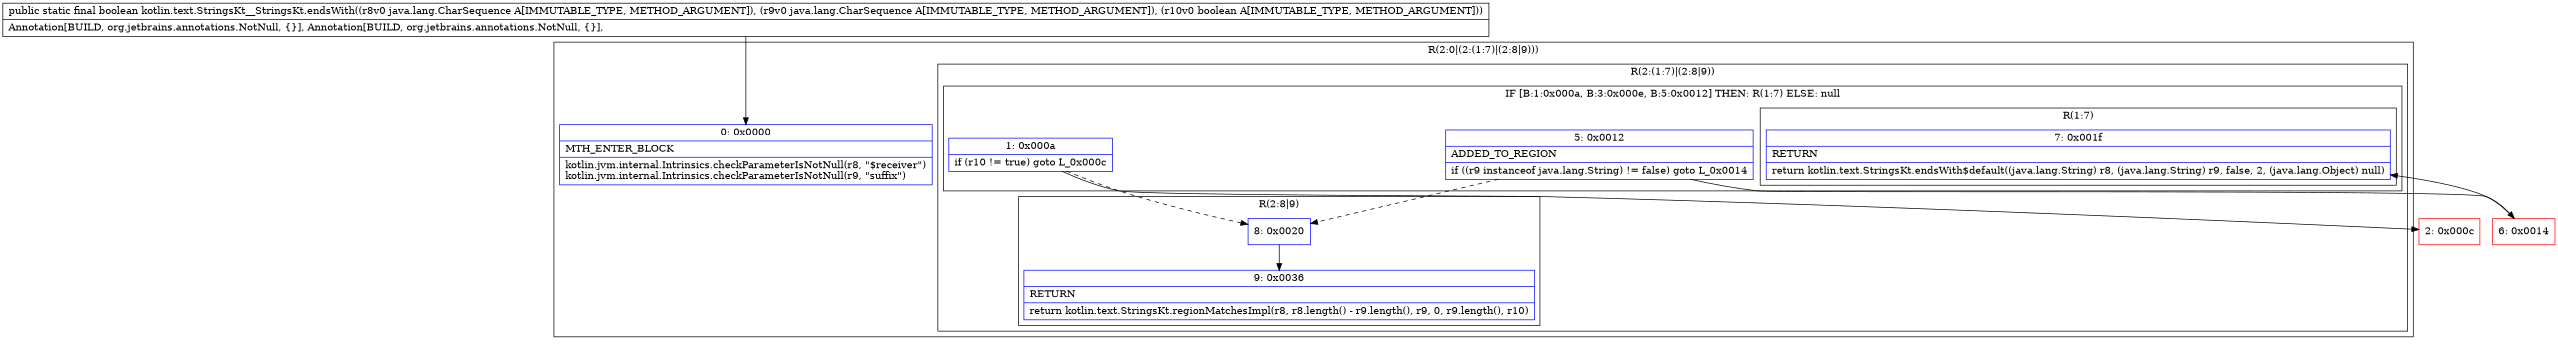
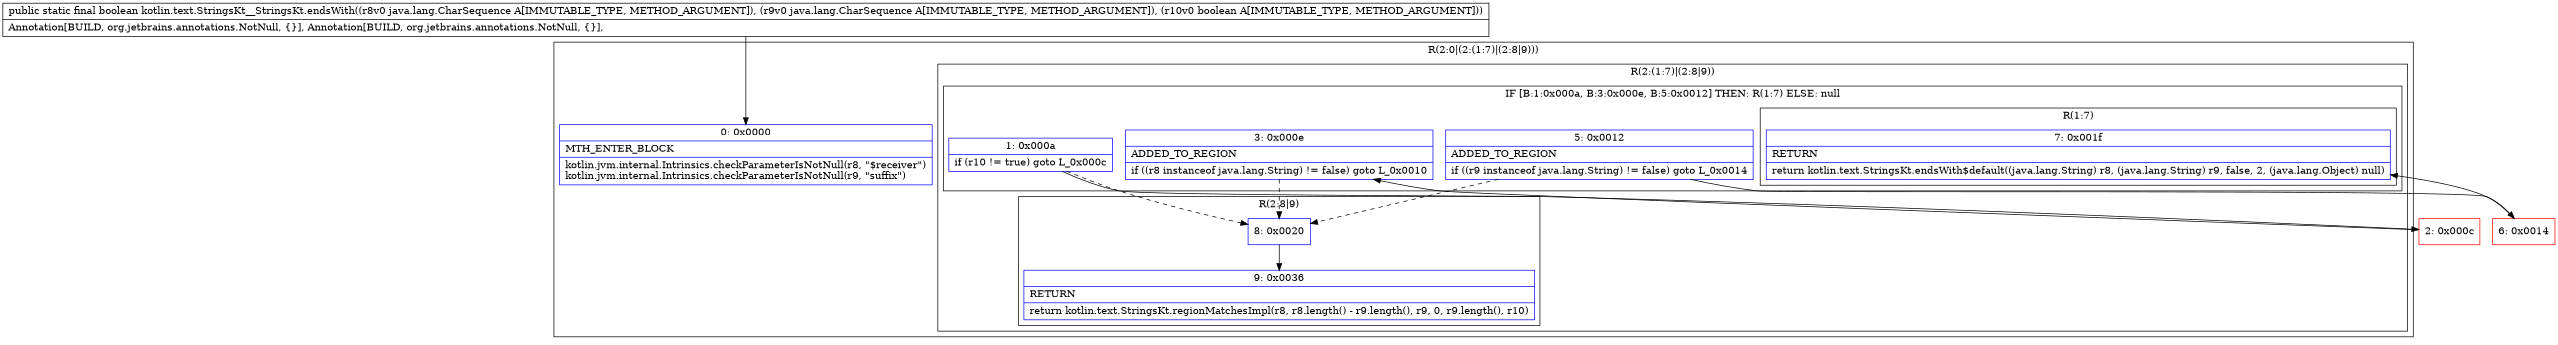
none -> (1279, 155)
